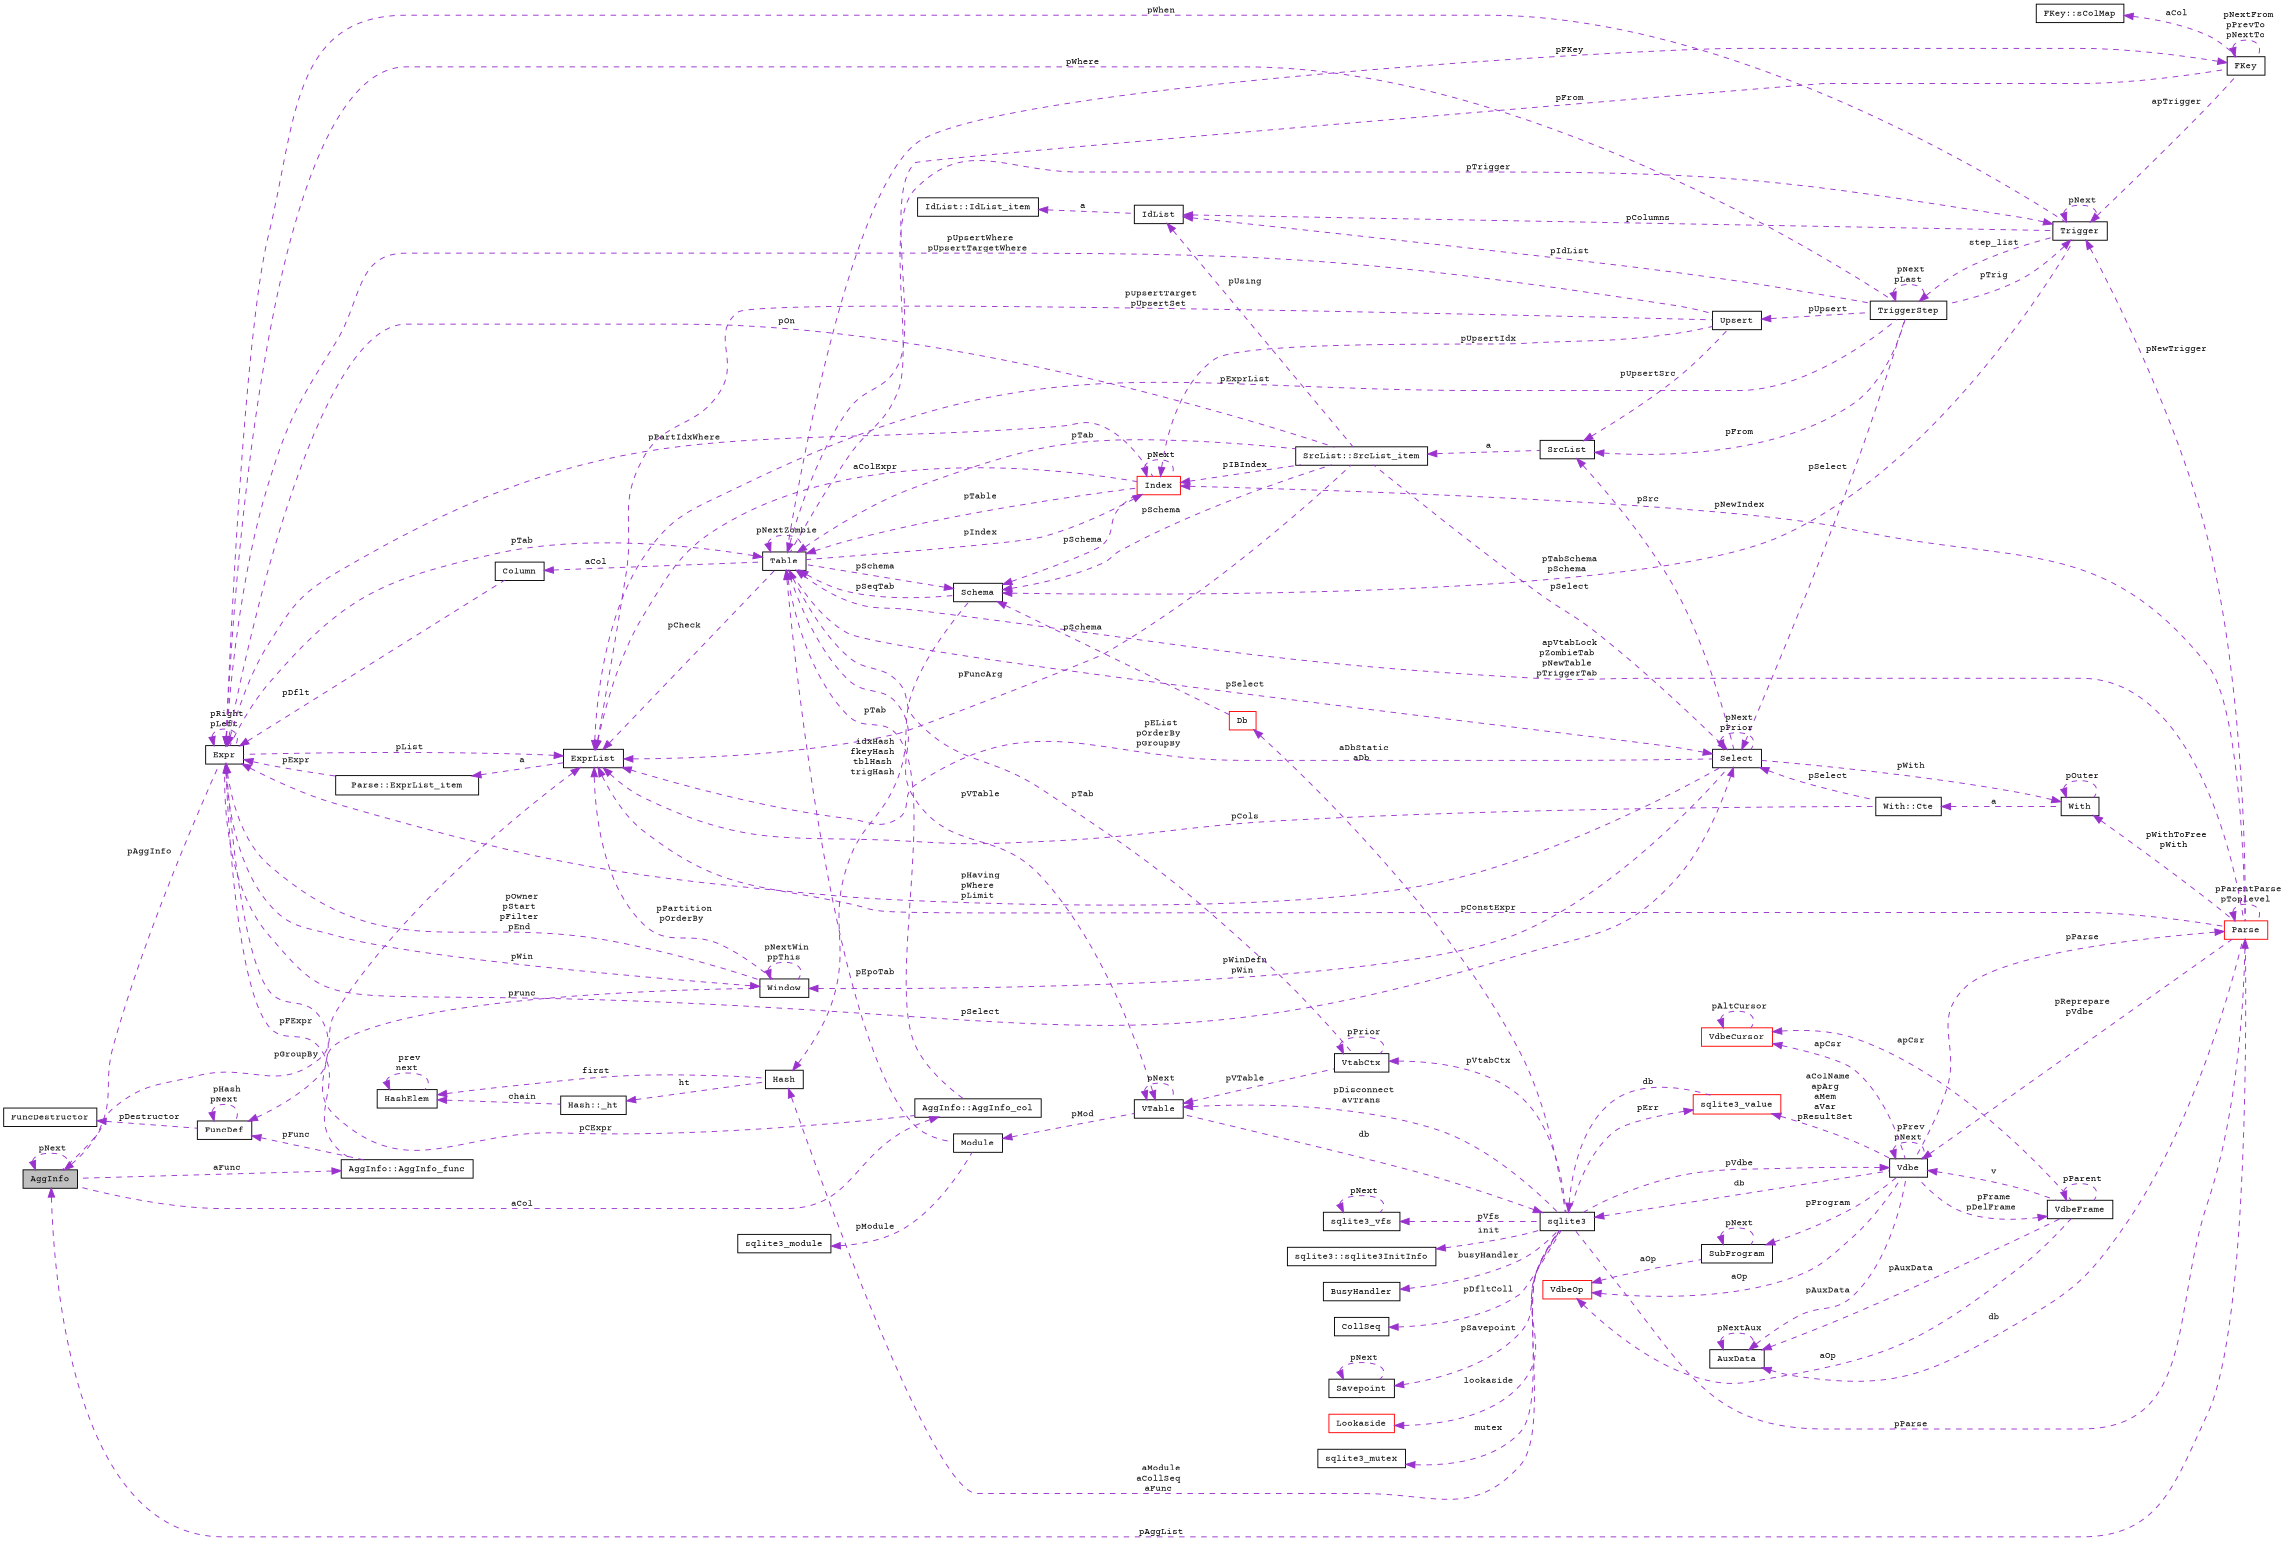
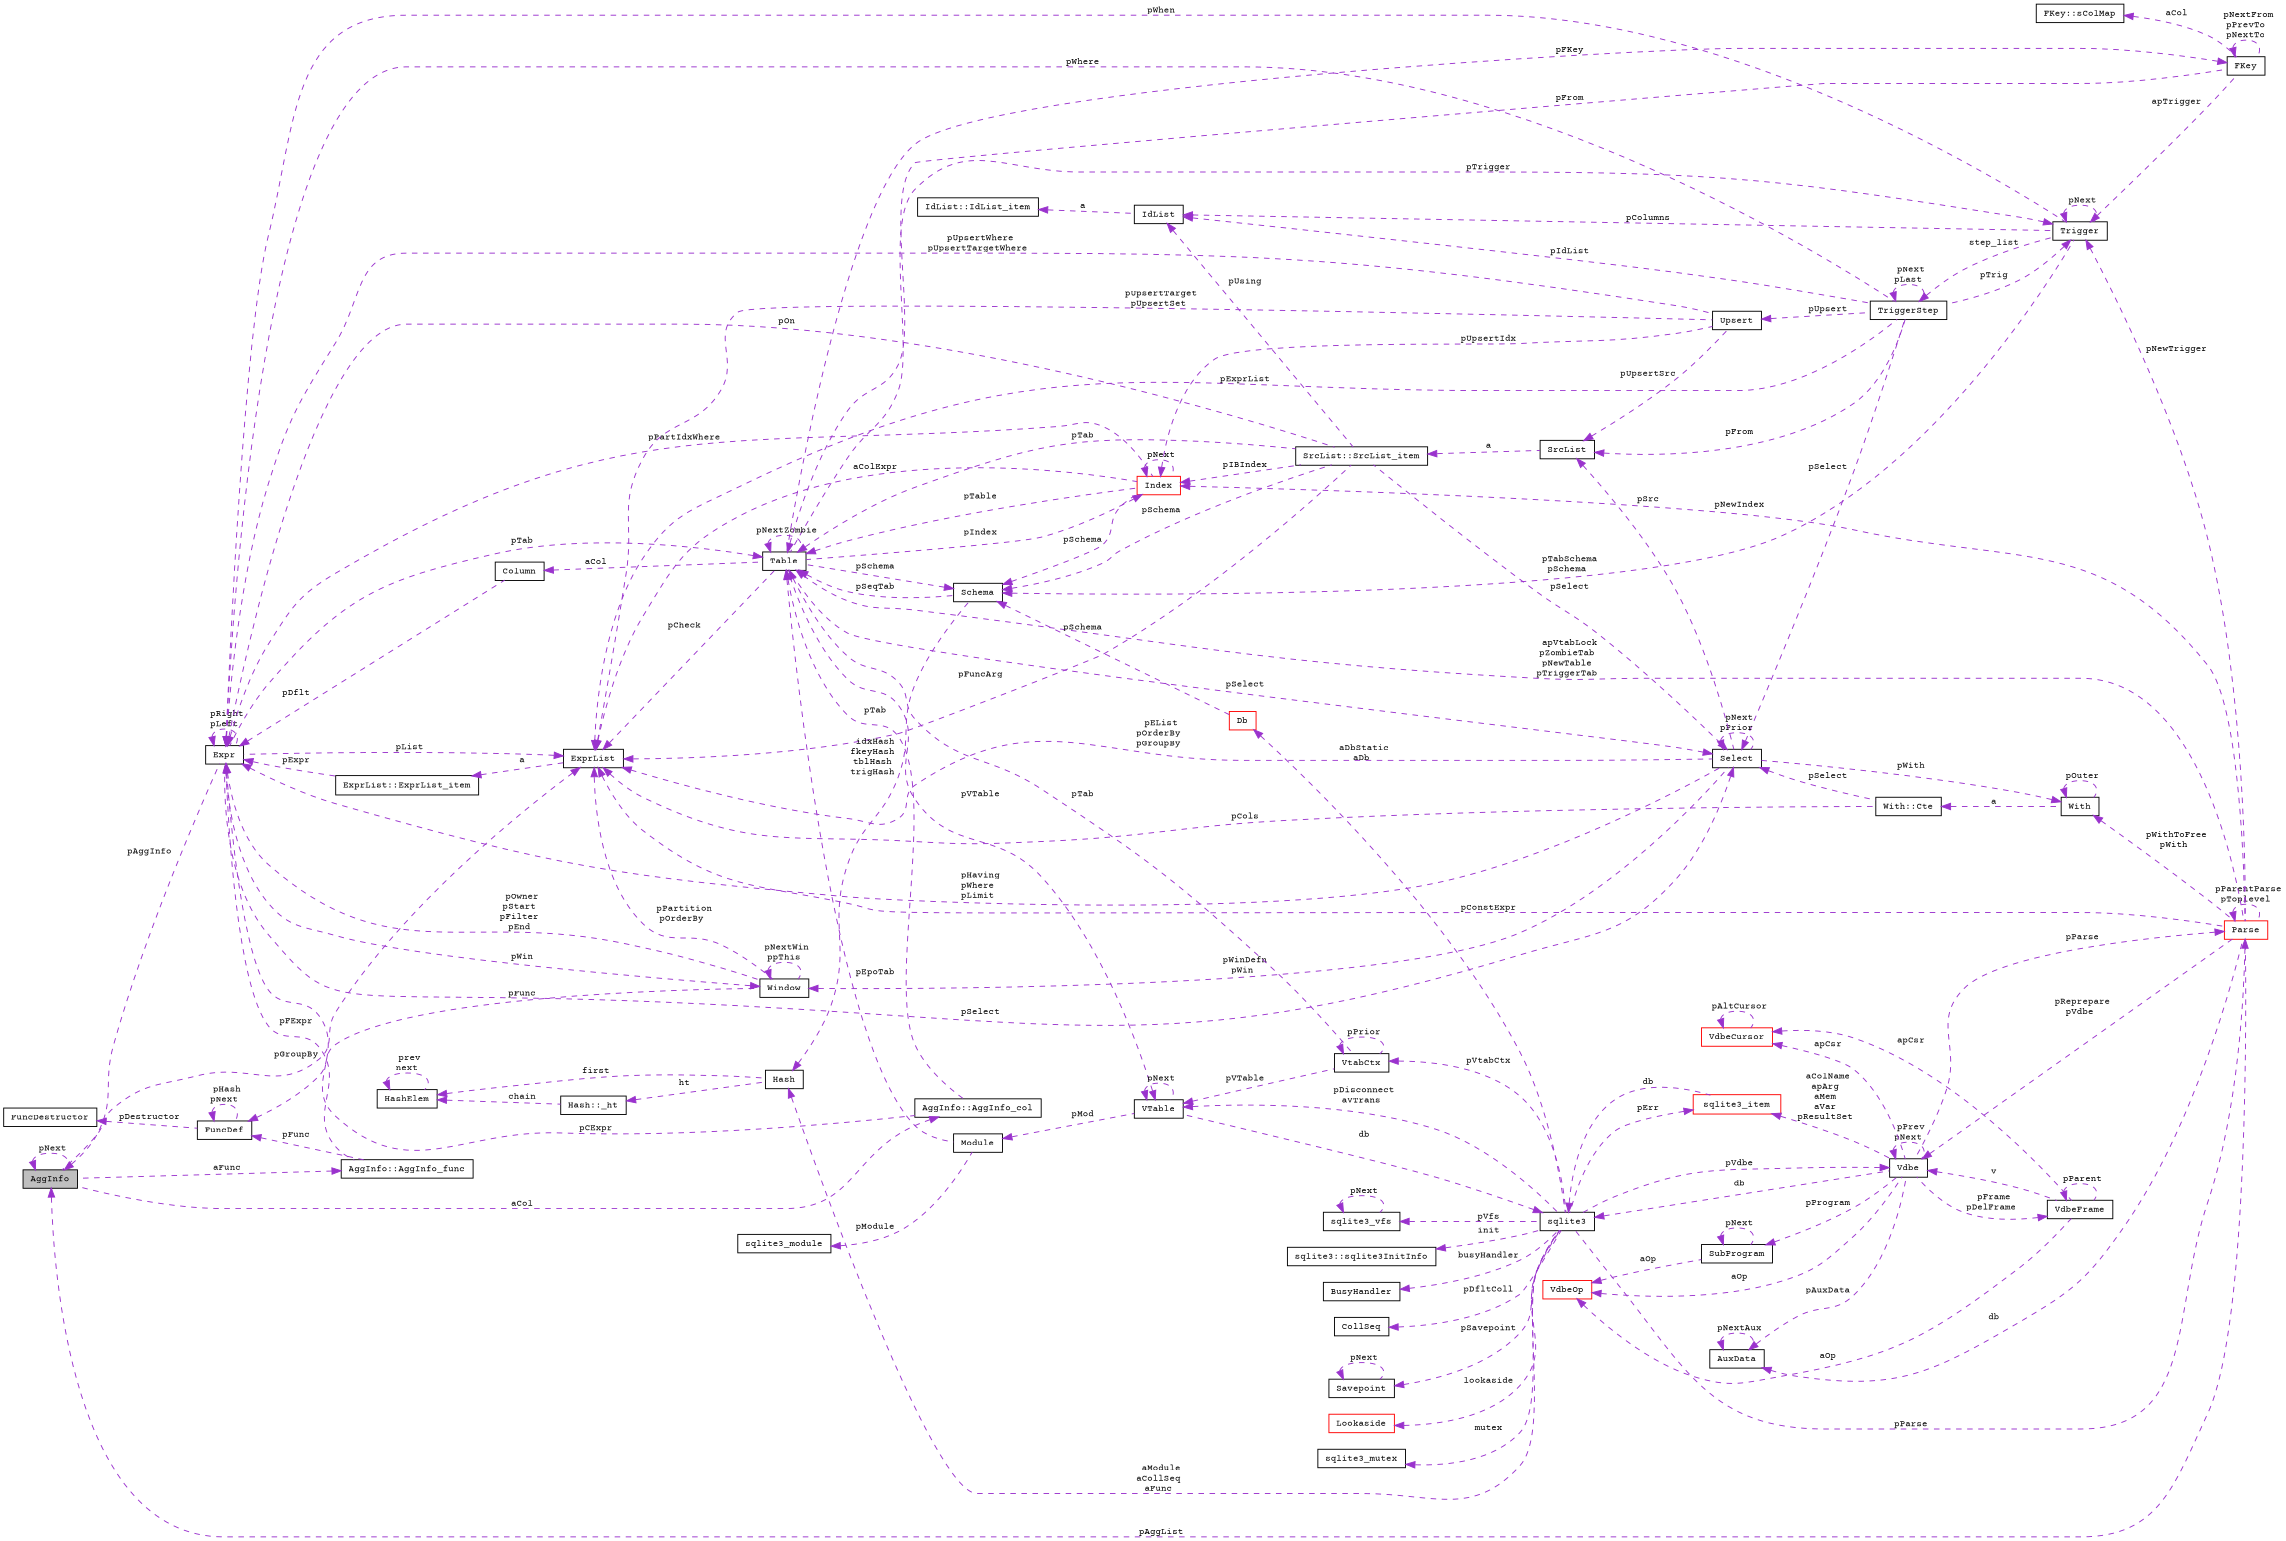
(407, 785) -> (407, 785)
(1737, 1104) -> (1737, 1104)
(1917, 1286) -> none
